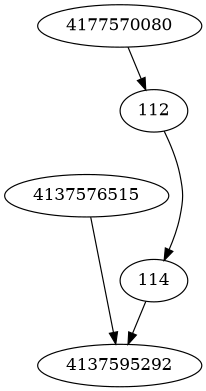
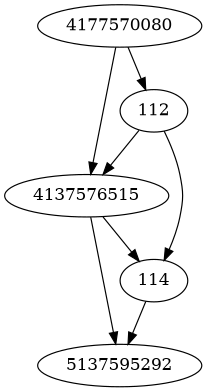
none -> (104, 105)
none -> (125, 148)
none -> (117, 235)
(120, 366) -> (120, 366)
